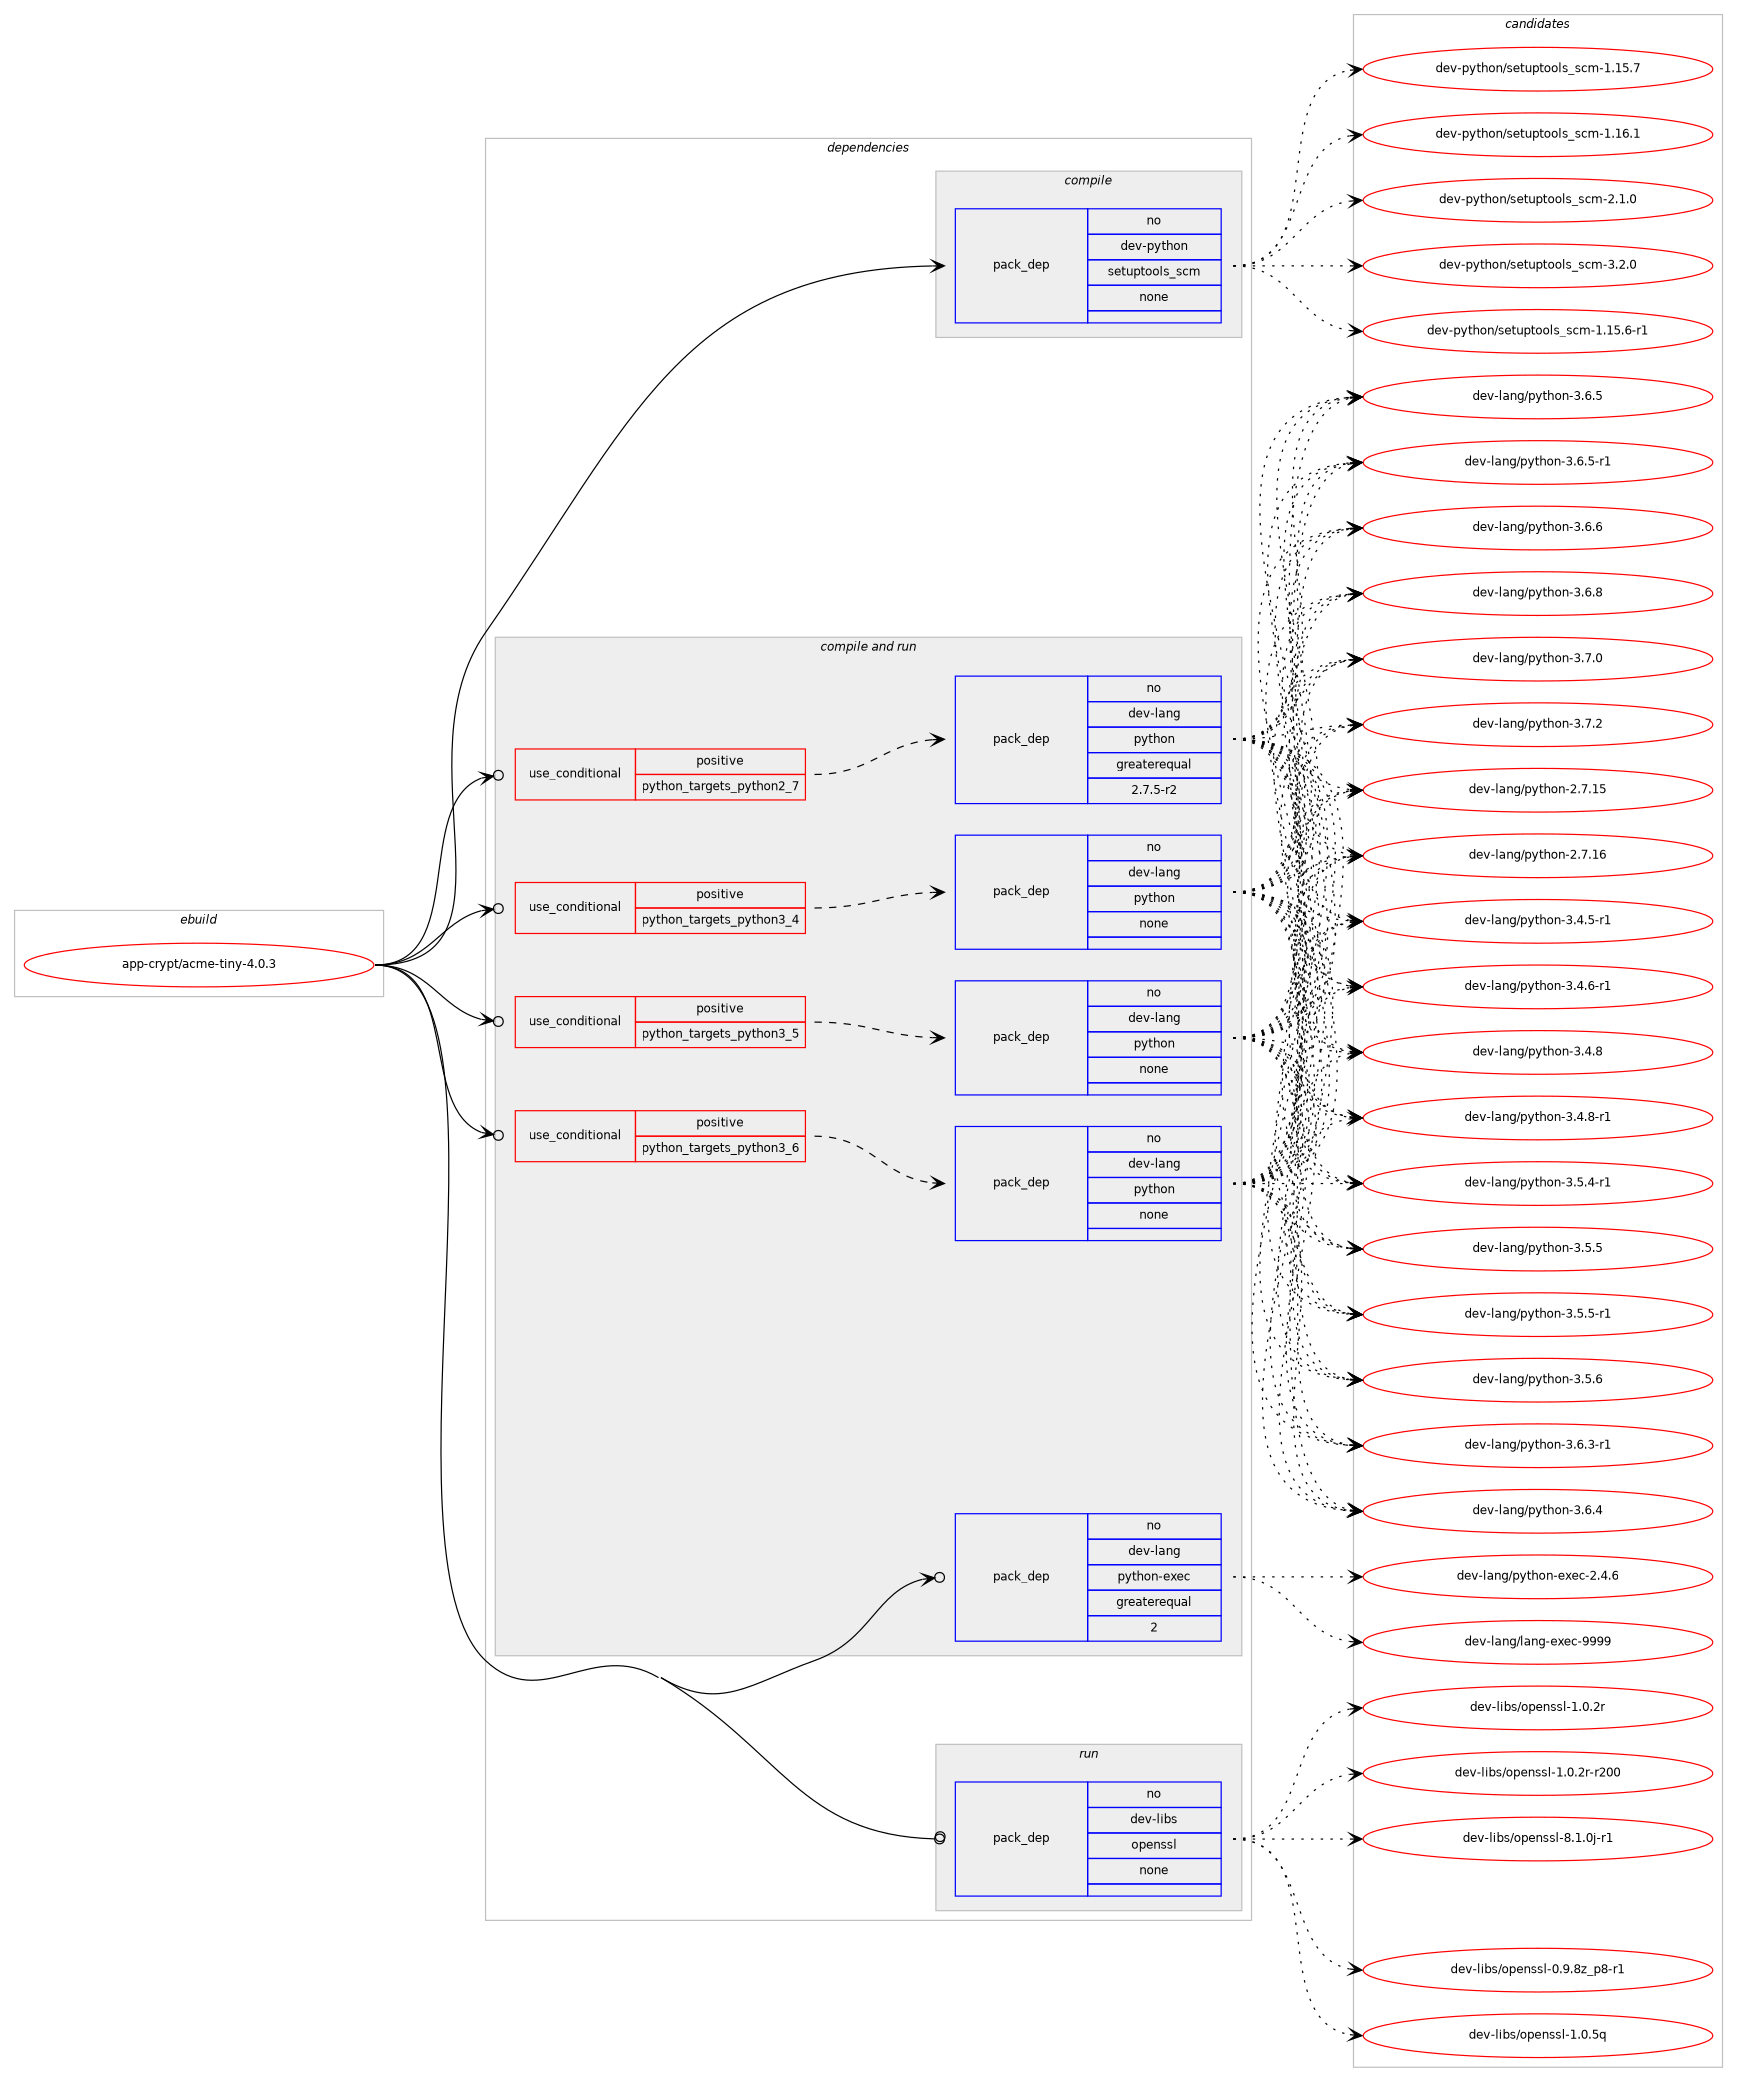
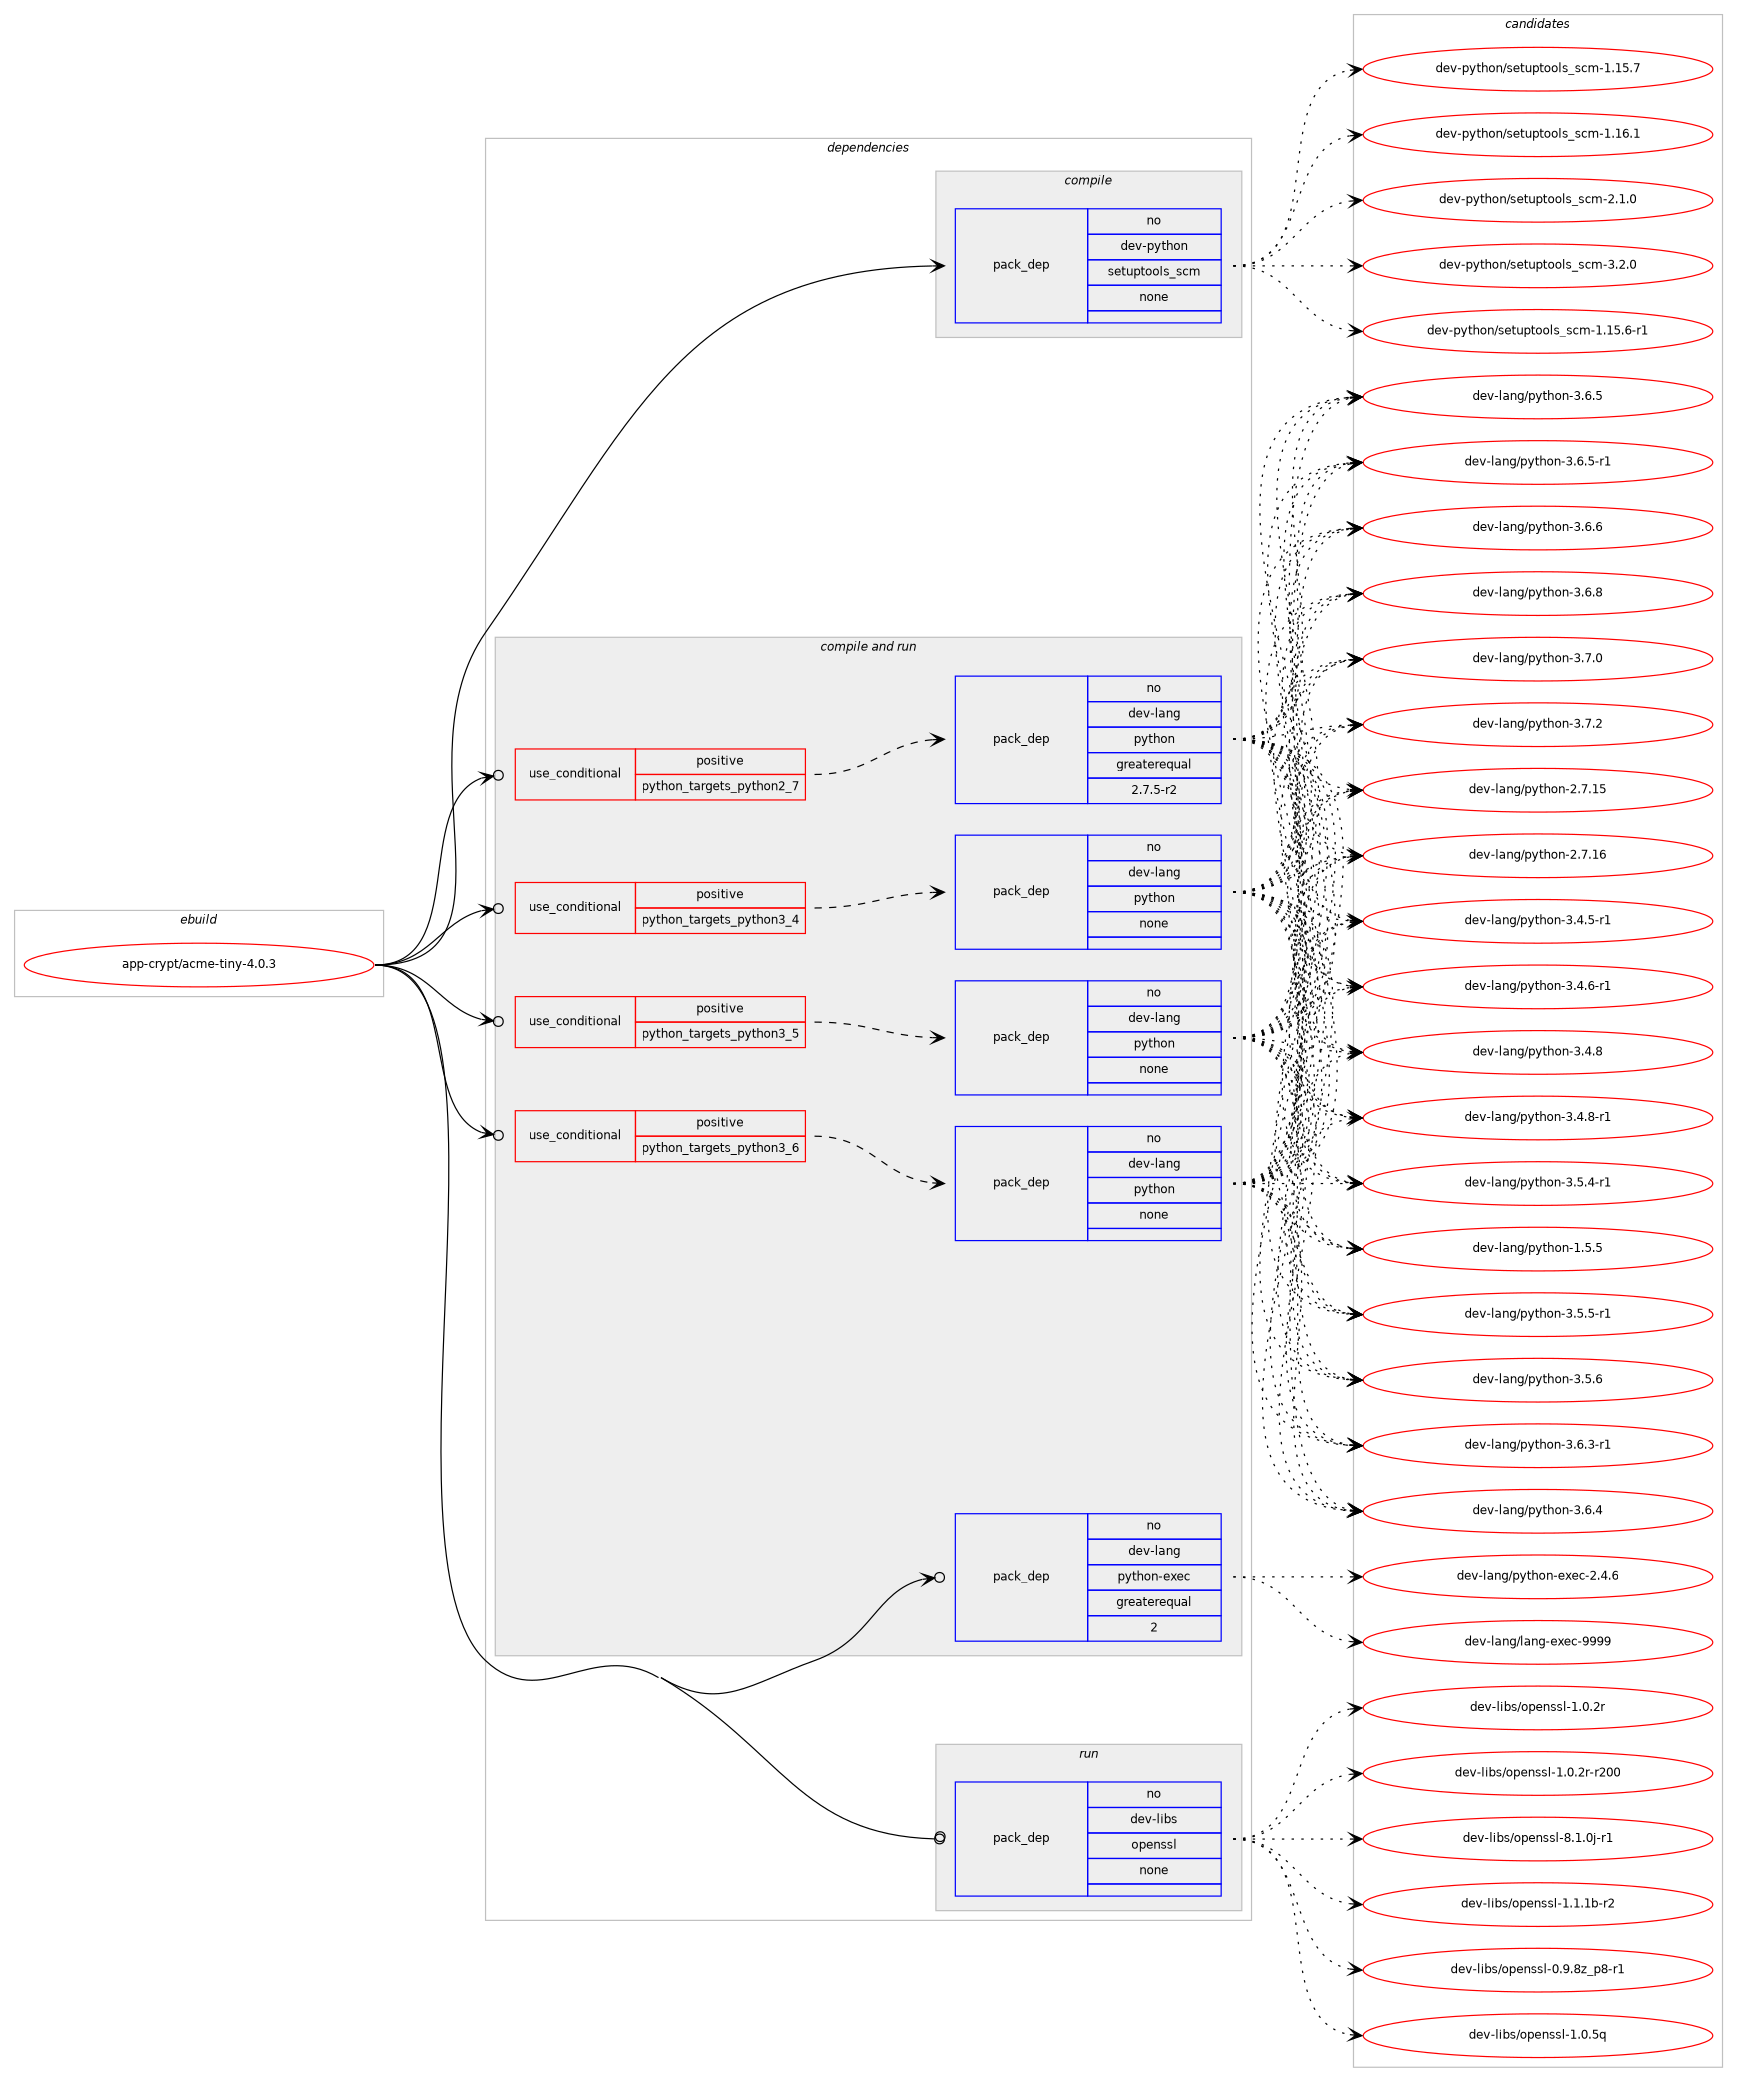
(1538, 1249) -> (1538, 1249)
none -> (1538, 1905)
